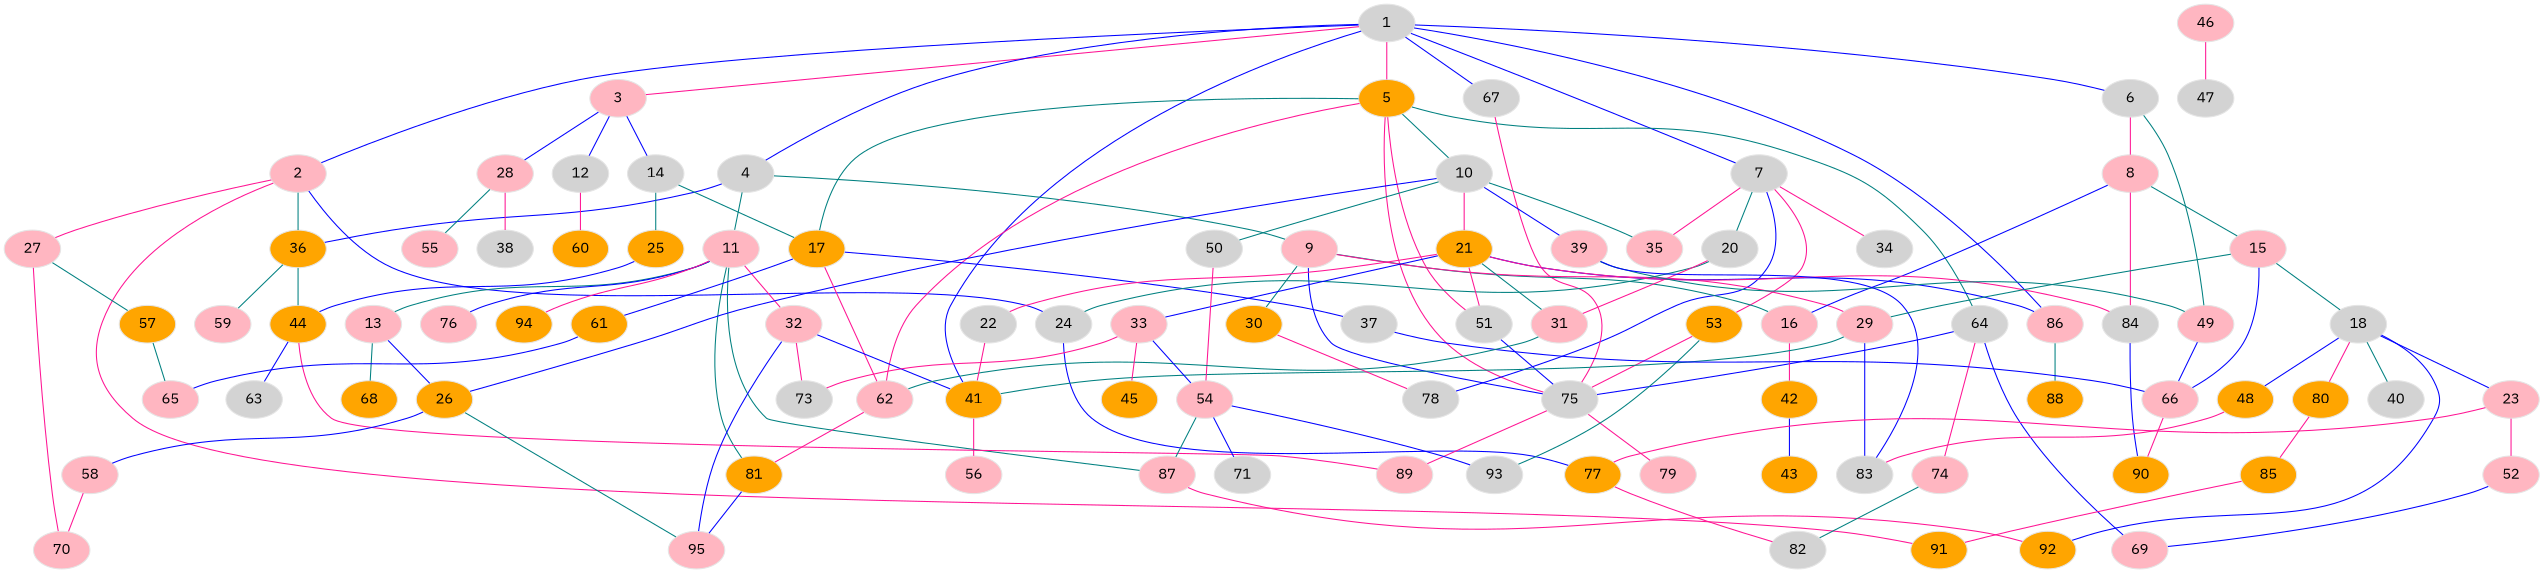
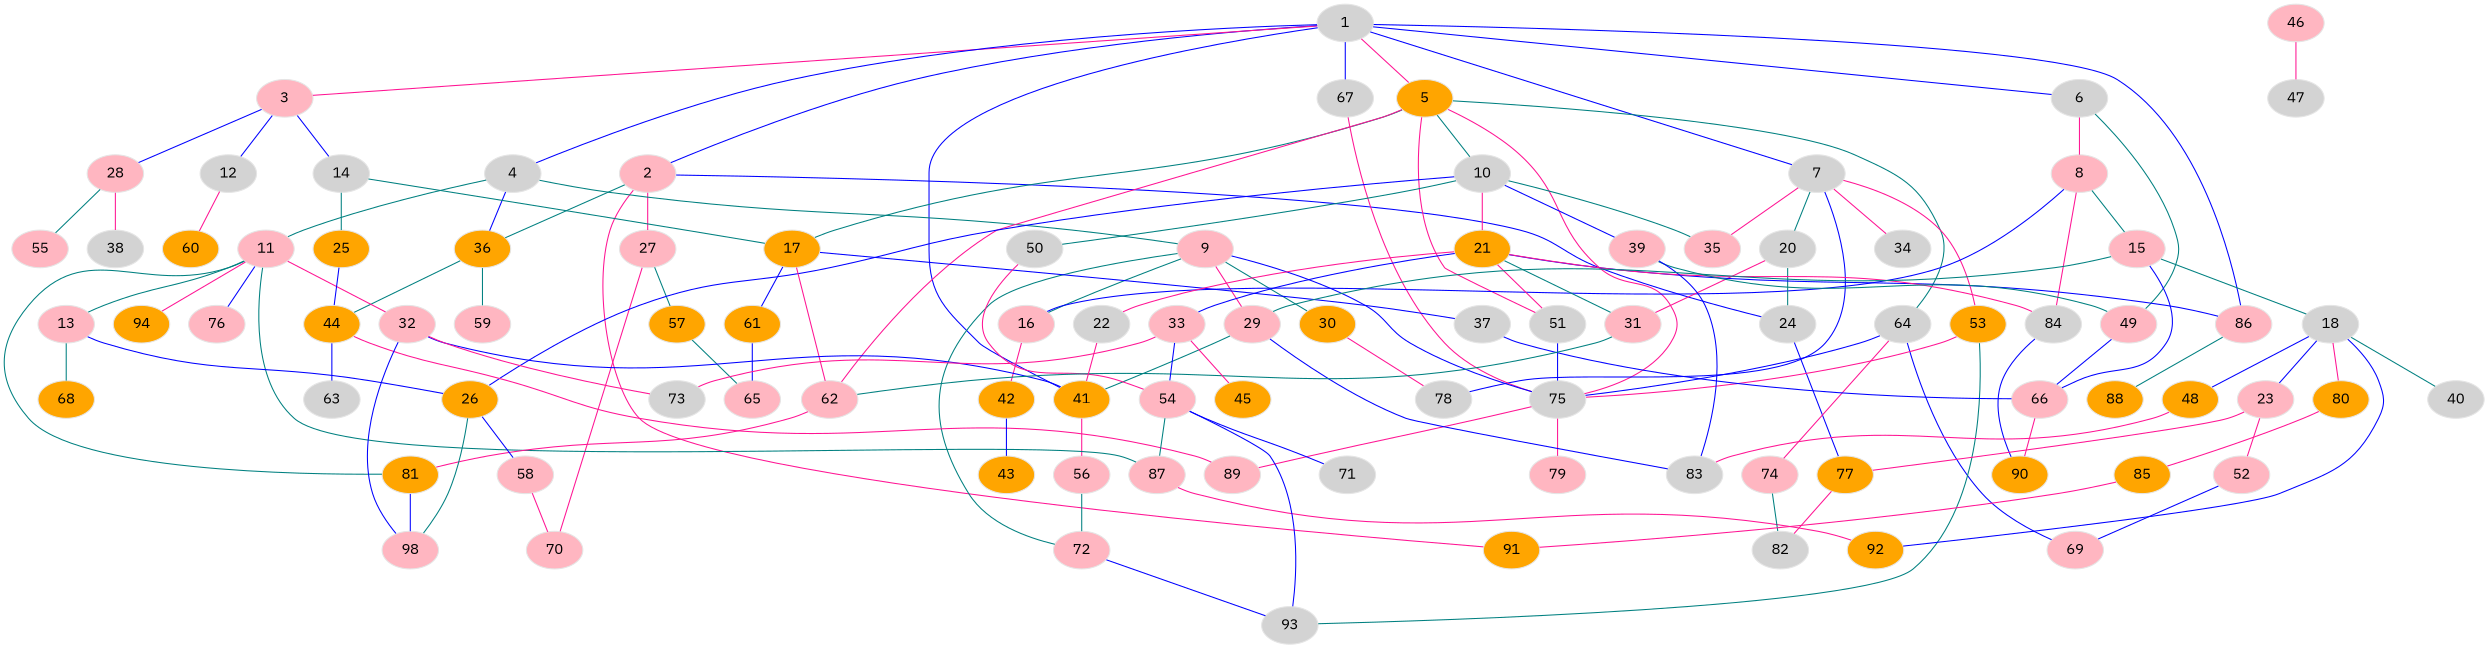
(697, 550) -> (410, 550)
none -> (1082, 550)
